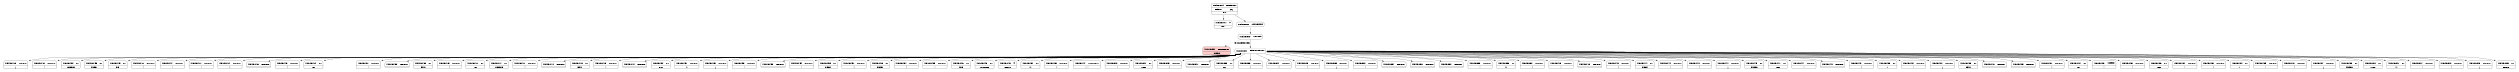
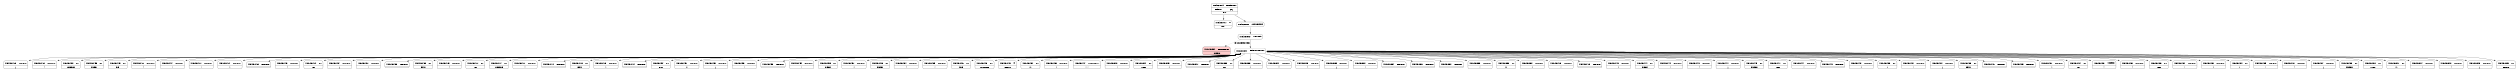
none -> (340, 65)
